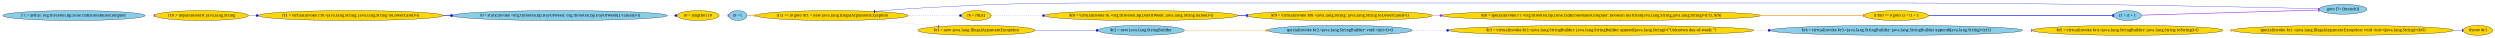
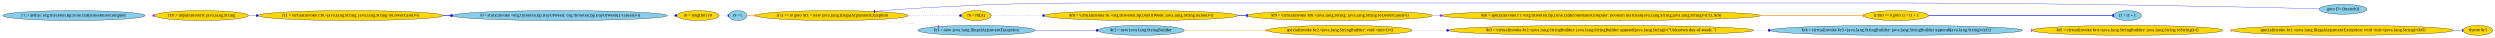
(2230, 13) -> none
(149, 16) -> (149, 16)
(723, 16) -> (723, 16)
(976, 30) -> (976, 30)
(1340, 30) -> (1340, 30)
